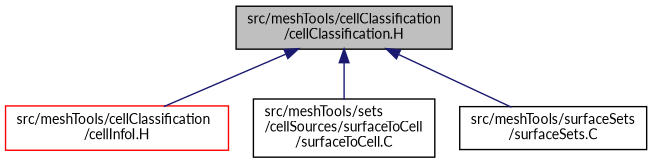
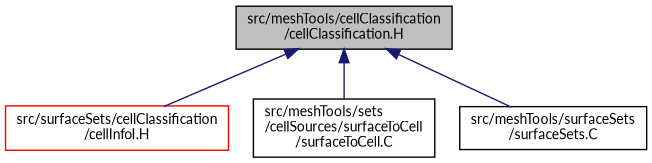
(117, 128) -> (117, 128)
